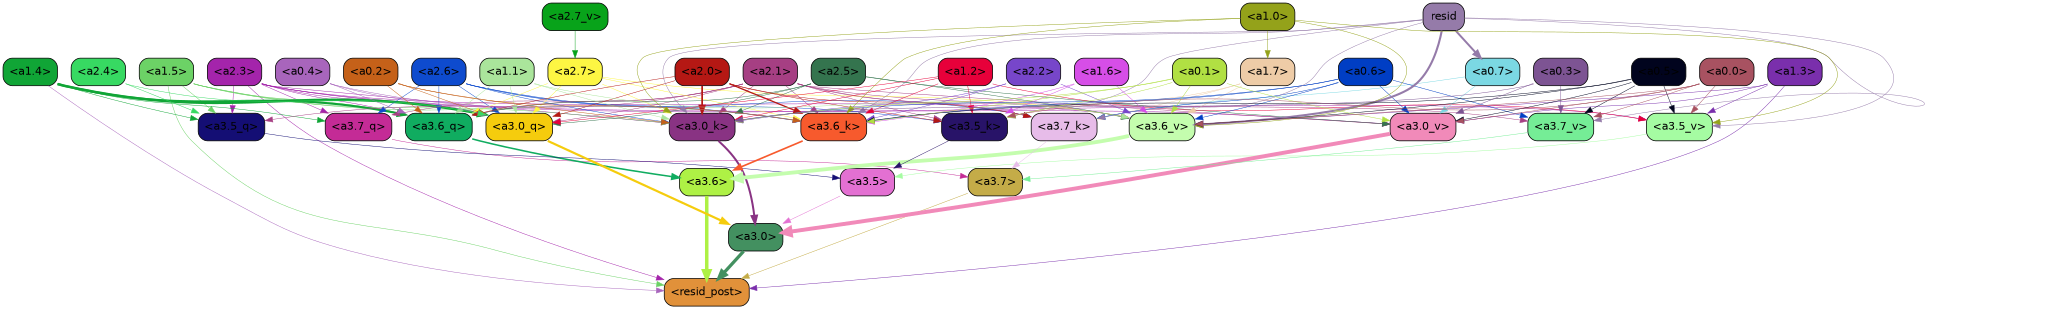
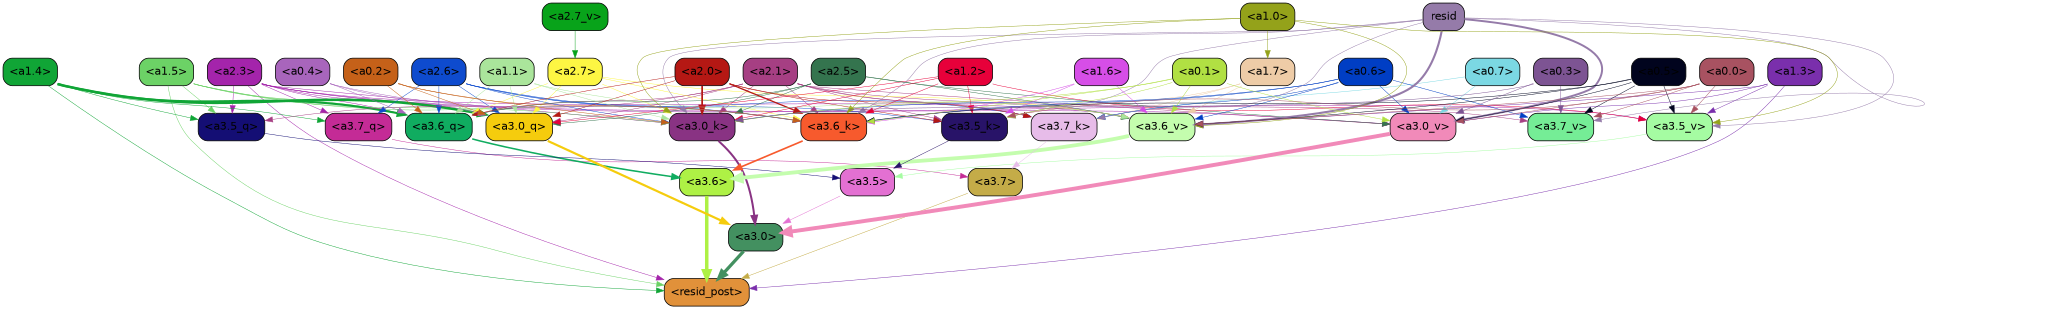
(1466, 42) -> (1602, 70)
(98, 72) -> none
(1034, 72) -> none
(572, 101) -> none
(1379, 149) -> none
(333, 246) -> (333, 246)
